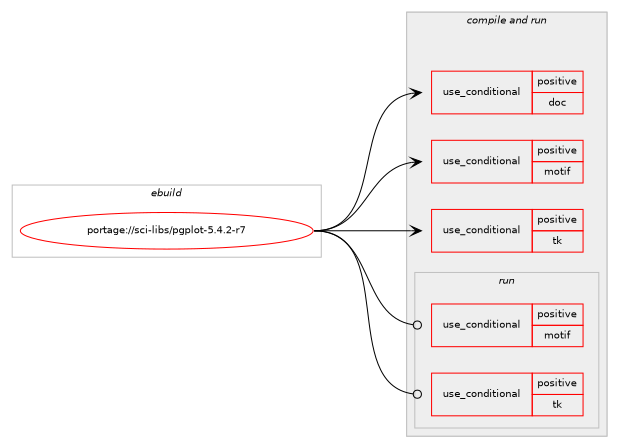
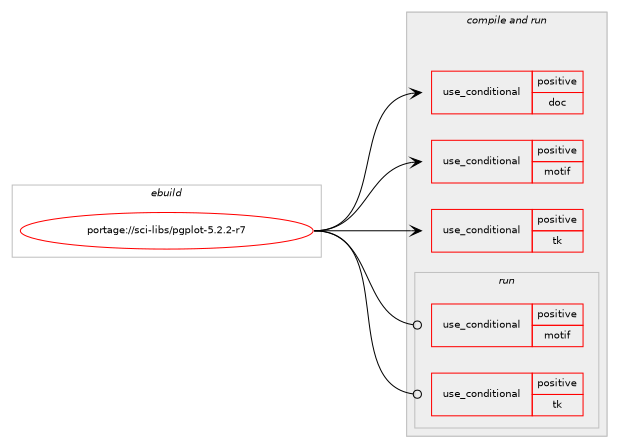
(167, 231) -> (167, 231)
